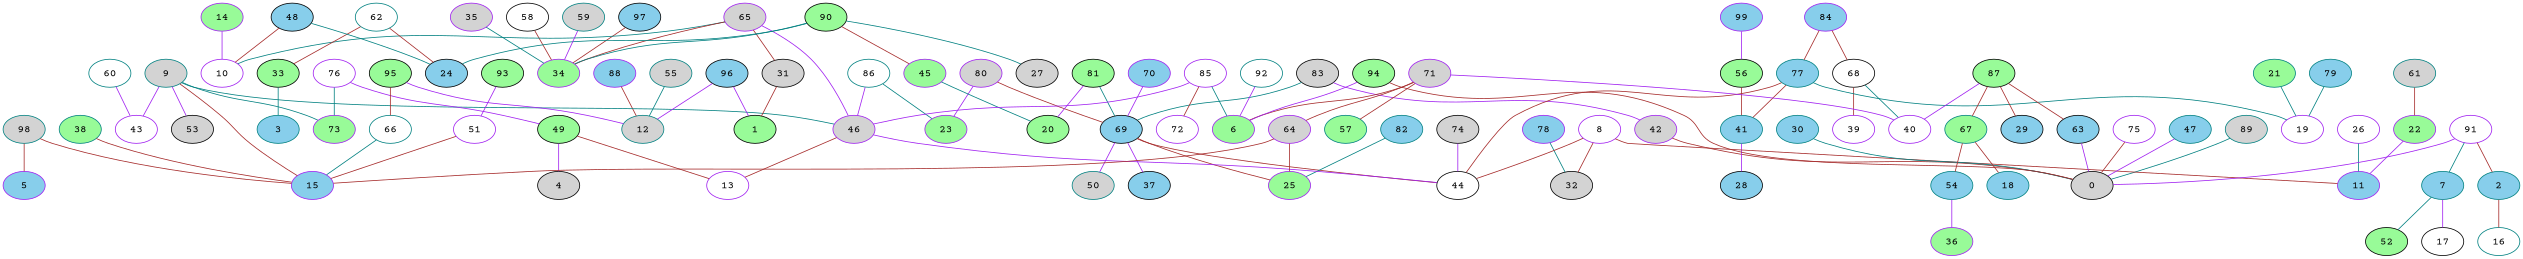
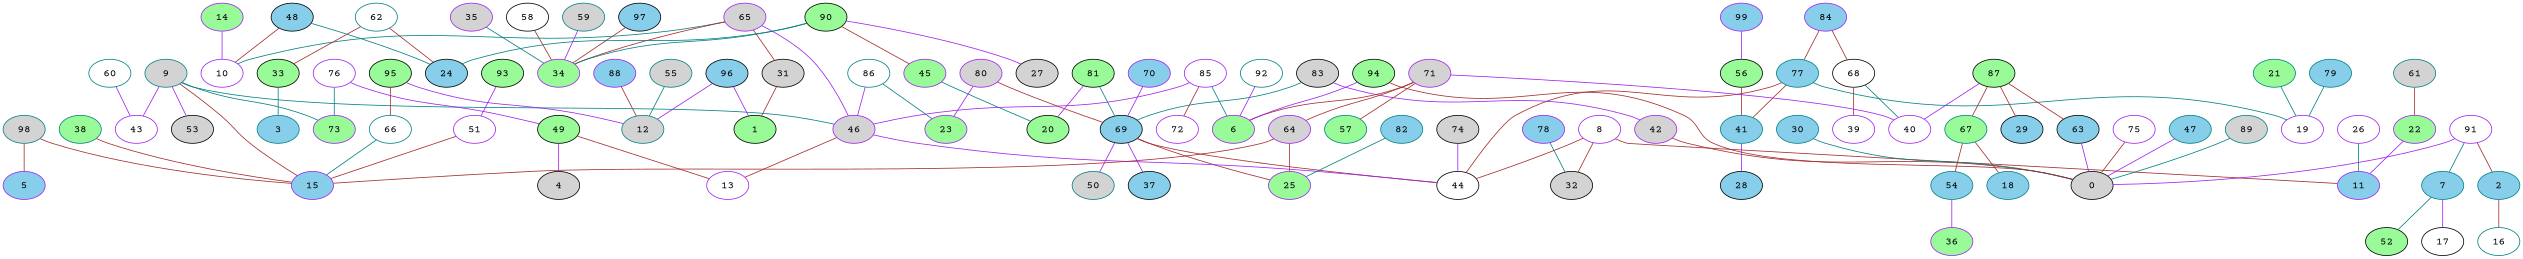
(935, 38) -> (935, 38)
